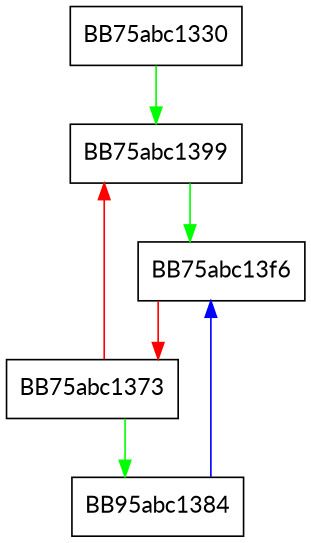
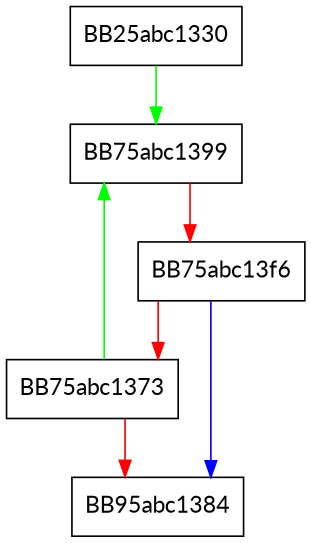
(156, 36) -> (156, 36)
(190, 204) -> (190, 204)
(104, 279) -> (104, 279)
(211, 397) -> (211, 381)
(125, 440) -> (125, 440)
